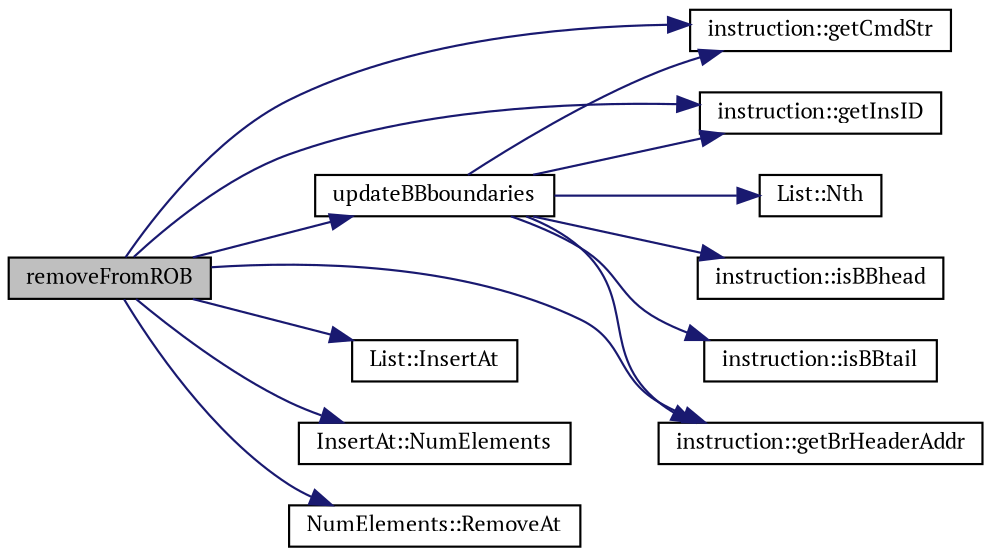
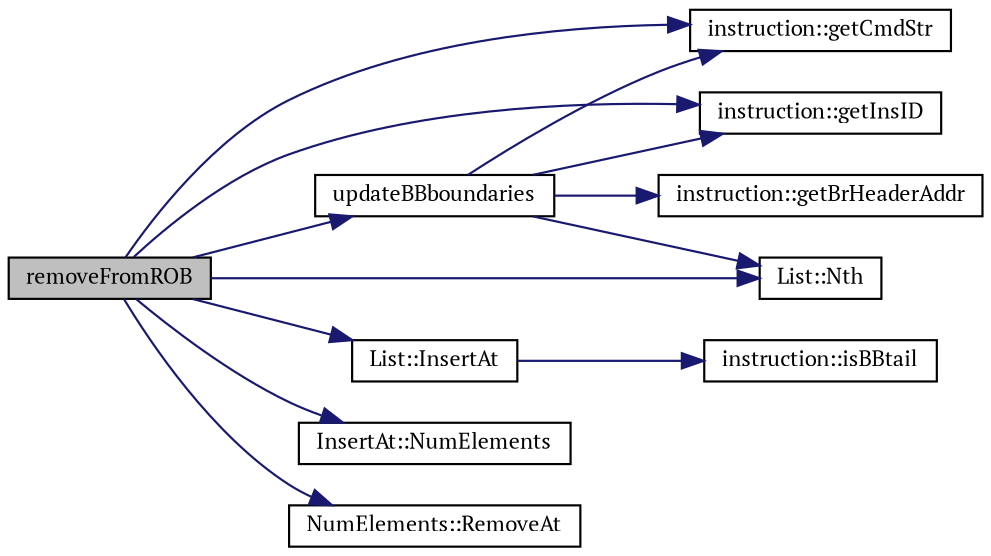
(821, 278) -> none
(470, 283) -> (474, 278)
(625, 292) -> (600, 361)
